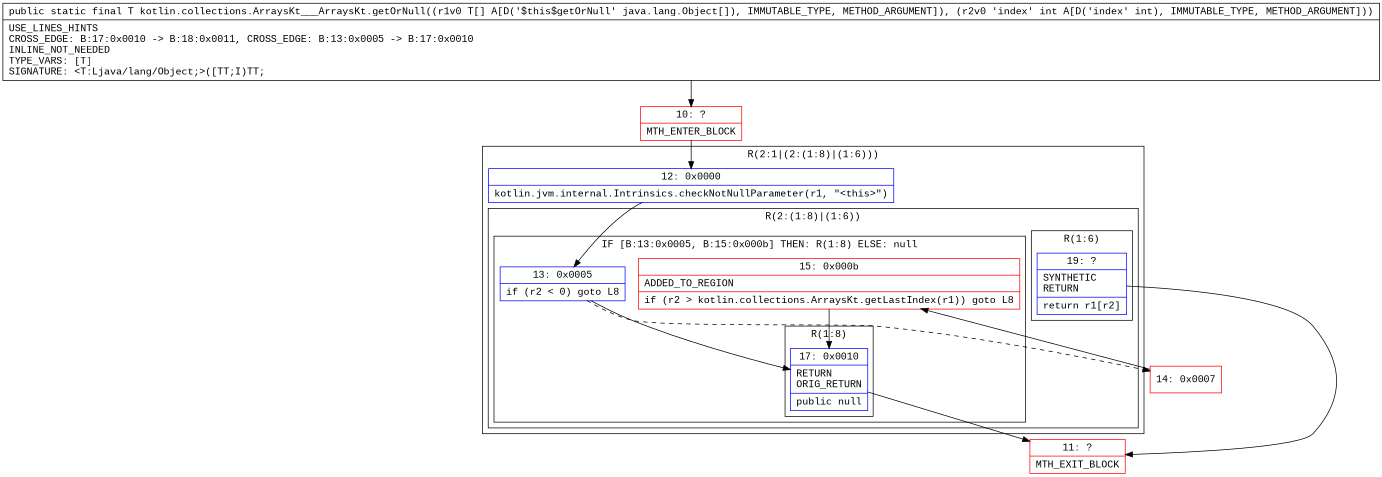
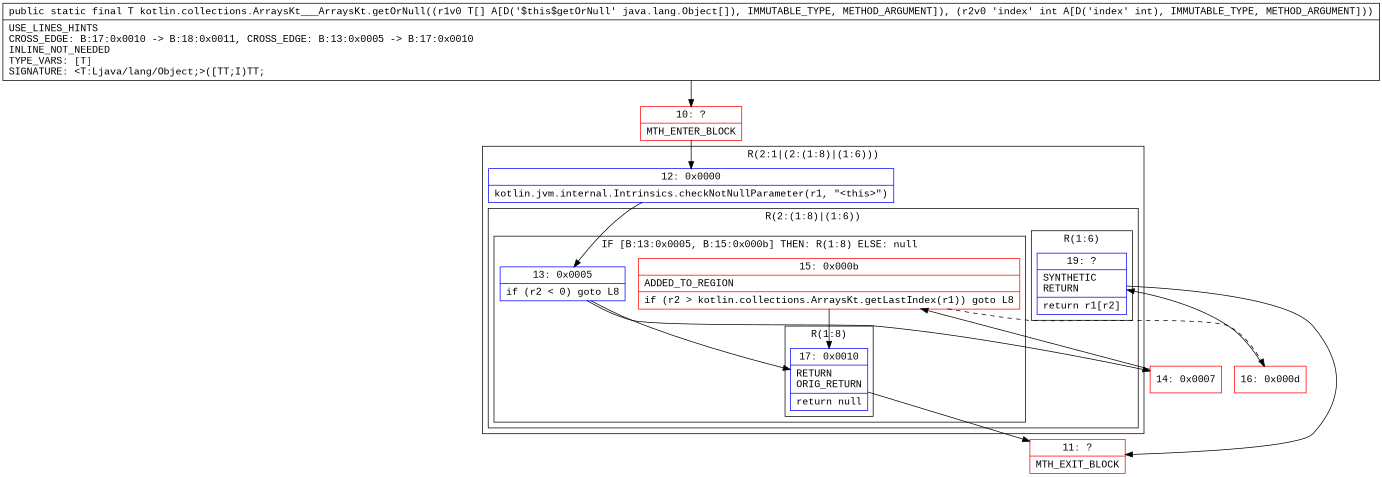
(879, 326) -> (879, 326)
none -> (1270, 380)
(829, 402) -> (829, 402)
